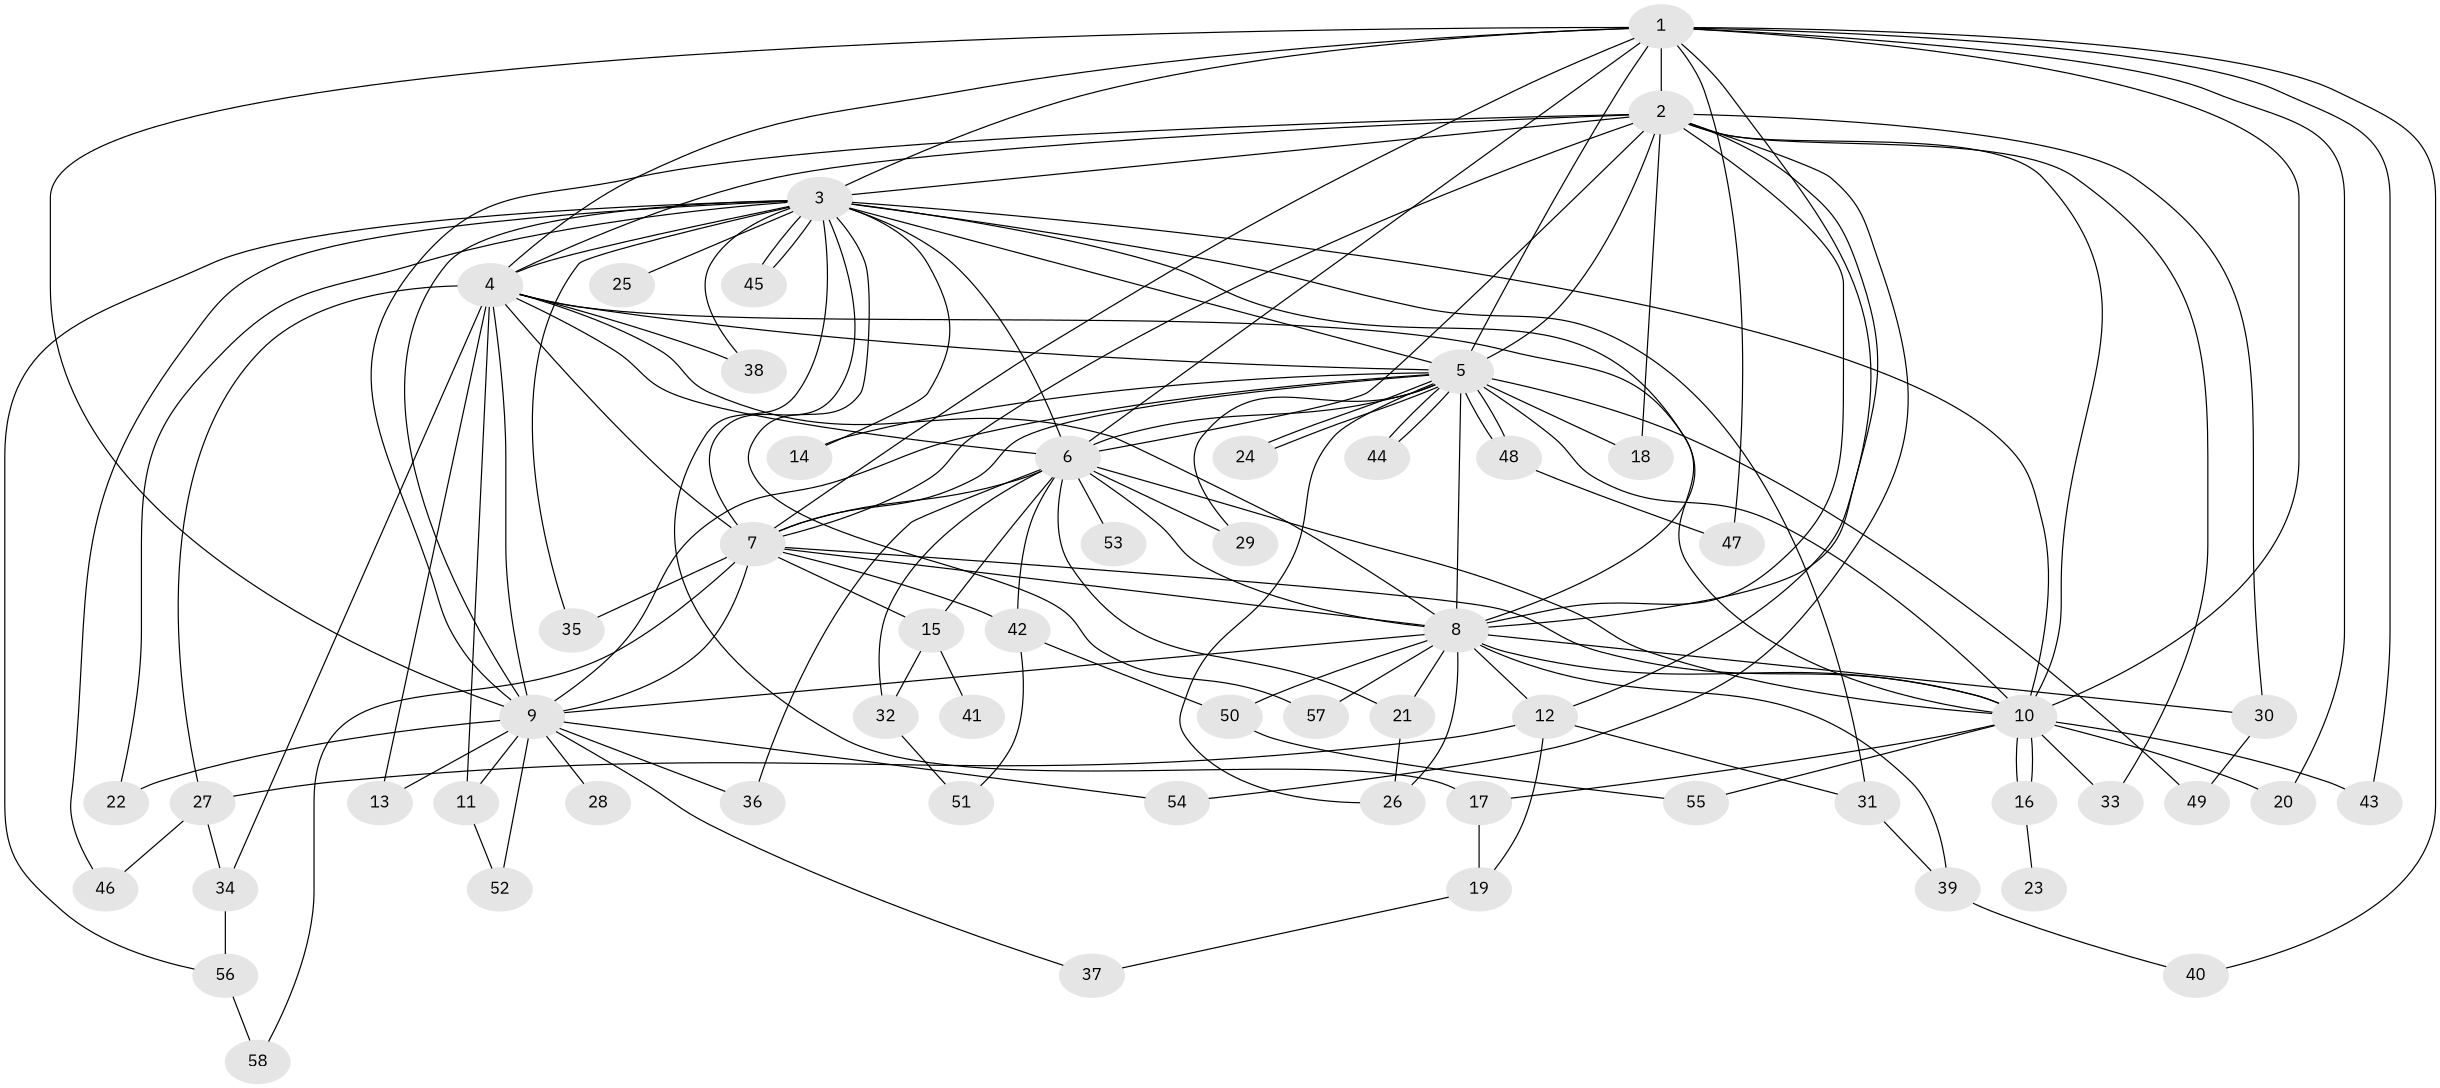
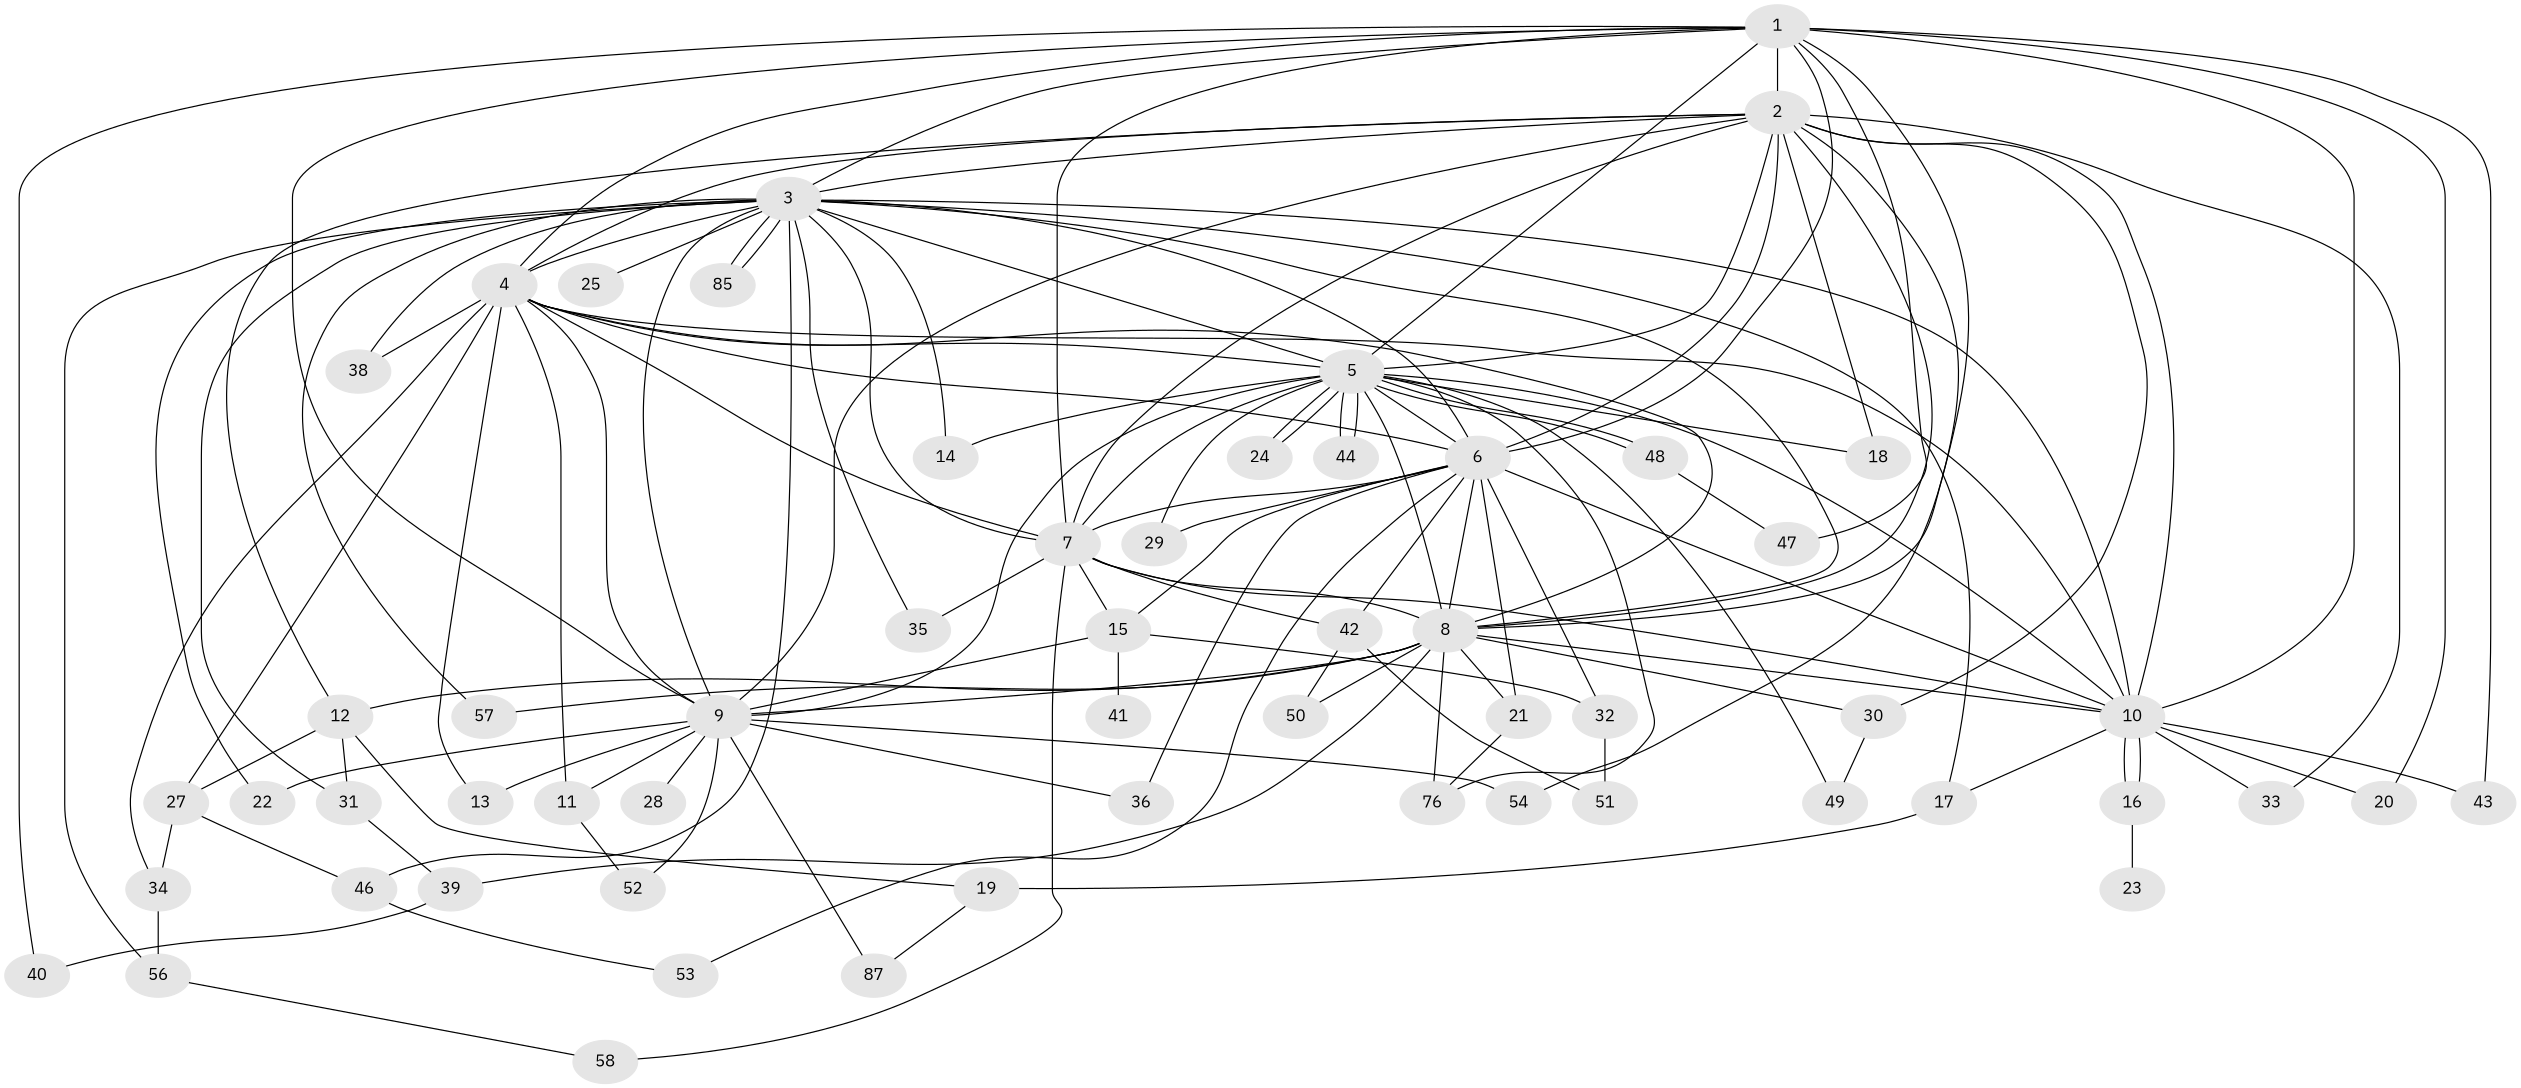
(754, 285) -> (723, 285)
(680, 667) -> (902, 677)
(1393, 803) -> (1432, 803)
(1696, 803) -> none
none -> (520, 943)
(1092, 976) -> (874, 976)
